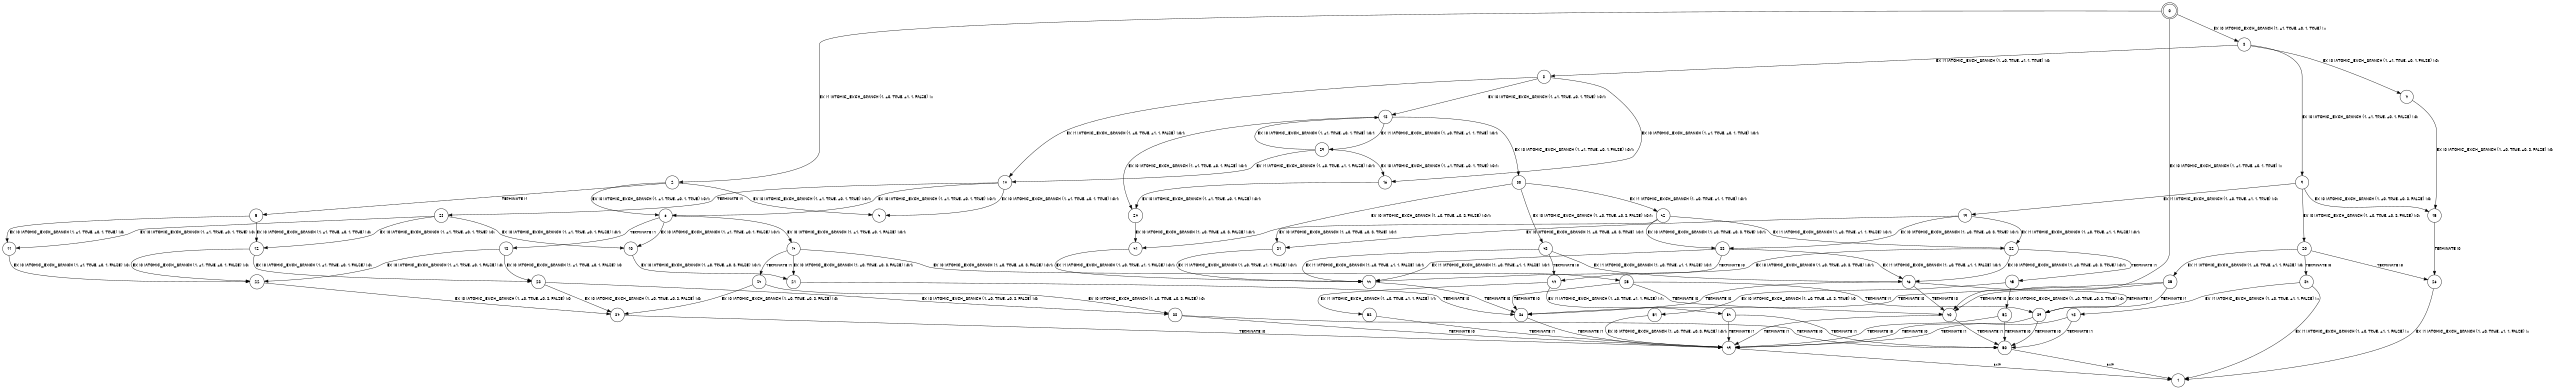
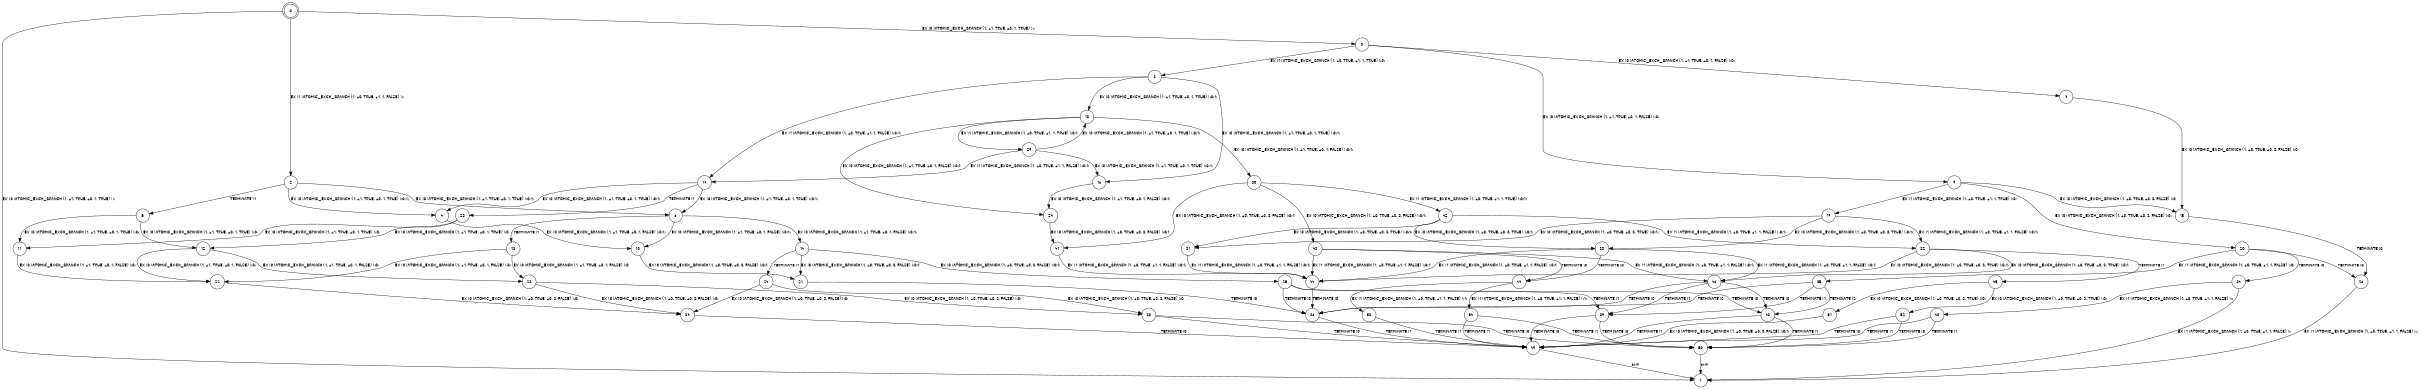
(532, 241) -> (538, 229)
(2170, 251) -> (551, 369)
(1993, 299) -> (1843, 299)
